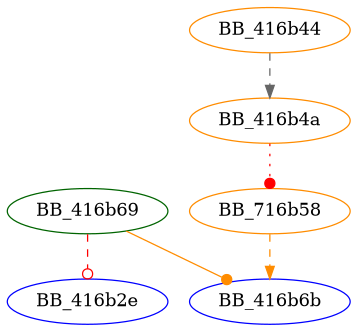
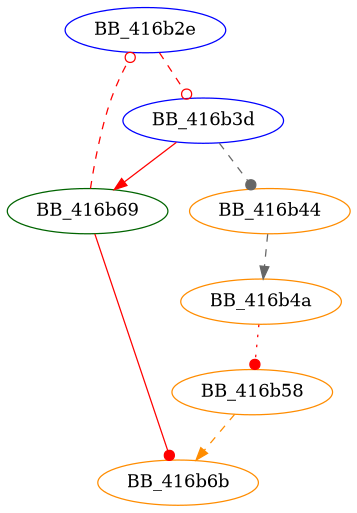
none -> (203, 121)
(270, 211) -> (252, 392)
(174, 254) -> (131, 342)
(270, 302) -> (178, 483)
